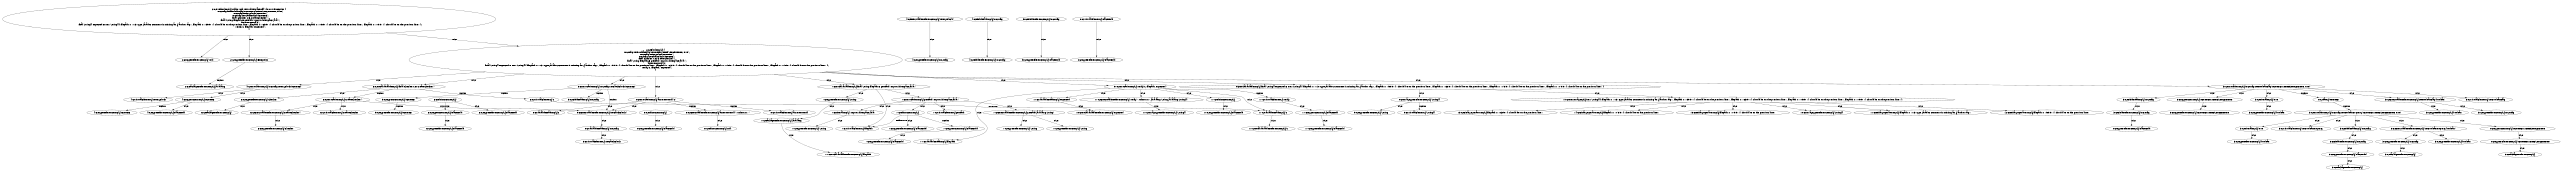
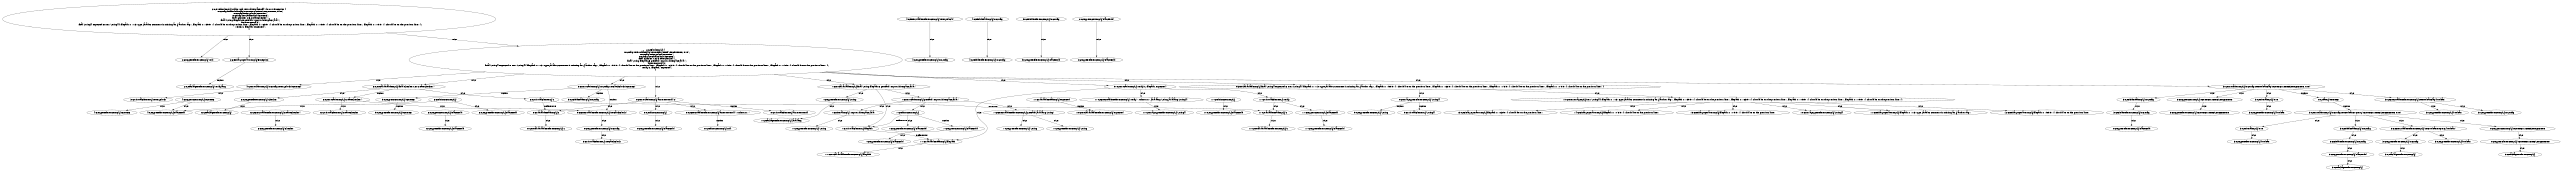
(1097, 19) -> (1097, 19)
(249, 60) -> (249, 60)
(205, 87) -> (205, 87)
(236, 93) -> none
(463, 93) -> (463, 93)
(1096, 93) -> none
(1183, 93) -> none
(1260, 93) -> (1260, 93)
(1215, 94) -> (1274, 105)
(148, 100) -> (148, 100)
(2486, 100) -> none
(445, 105) -> (309, 105)
none -> (544, 105)
(162, 106) -> (162, 106)
(310, 106) -> none
(630, 106) -> (656, 105)
(693, 106) -> (693, 106)
(1081, 106) -> (1081, 106)
(1400, 106) -> (1400, 106)
(949, 113) -> none
(720, 121) -> (720, 121)
none -> (546, 129)
(602, 129) -> (602, 129)
(2301, 129) -> none
none -> (899, 133)
(801, 143) -> (894, 148)
